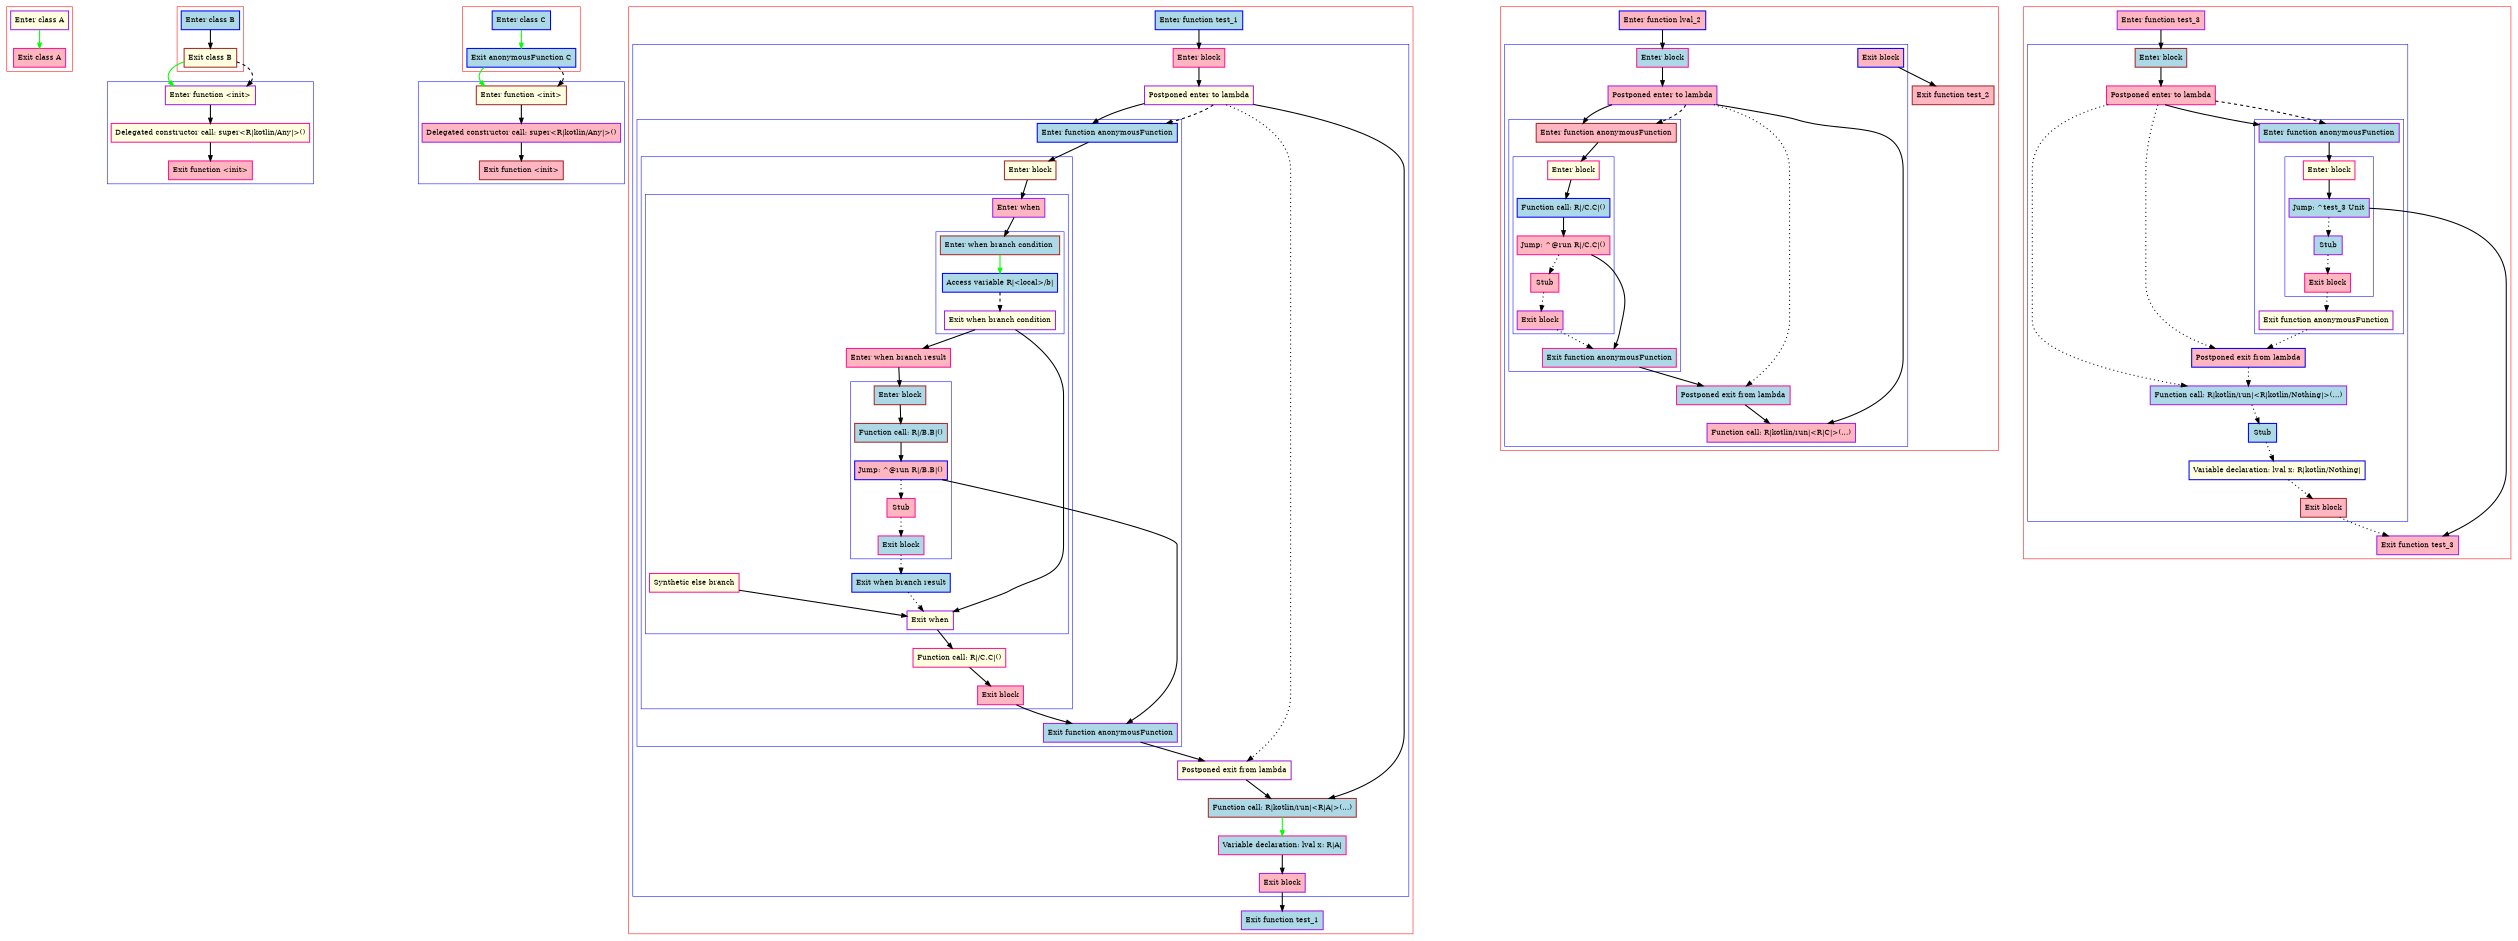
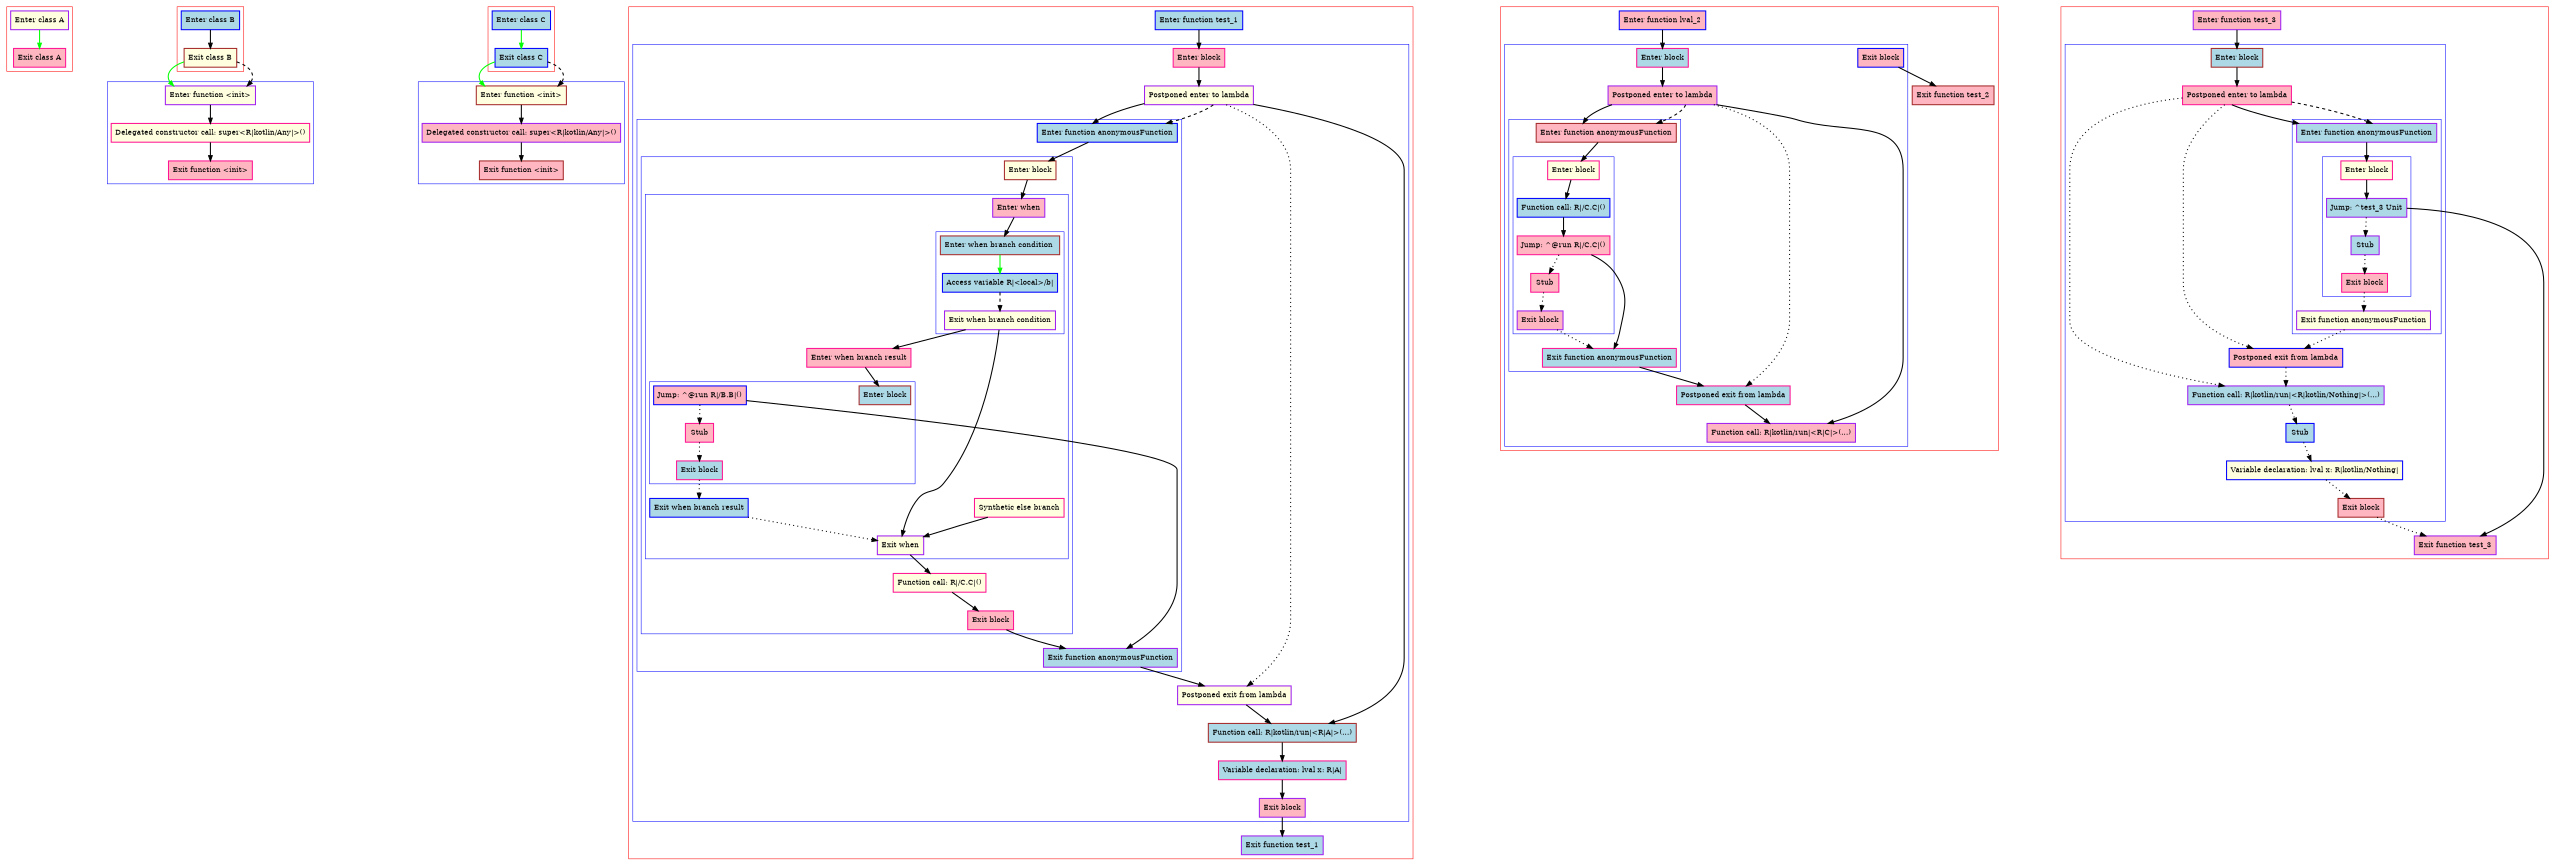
(521, 58) -> (521, 58)
(901, 433) -> none
(1282, 824) -> (1282, 749)
